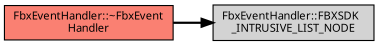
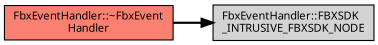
(294, 23) -> (294, 23)
